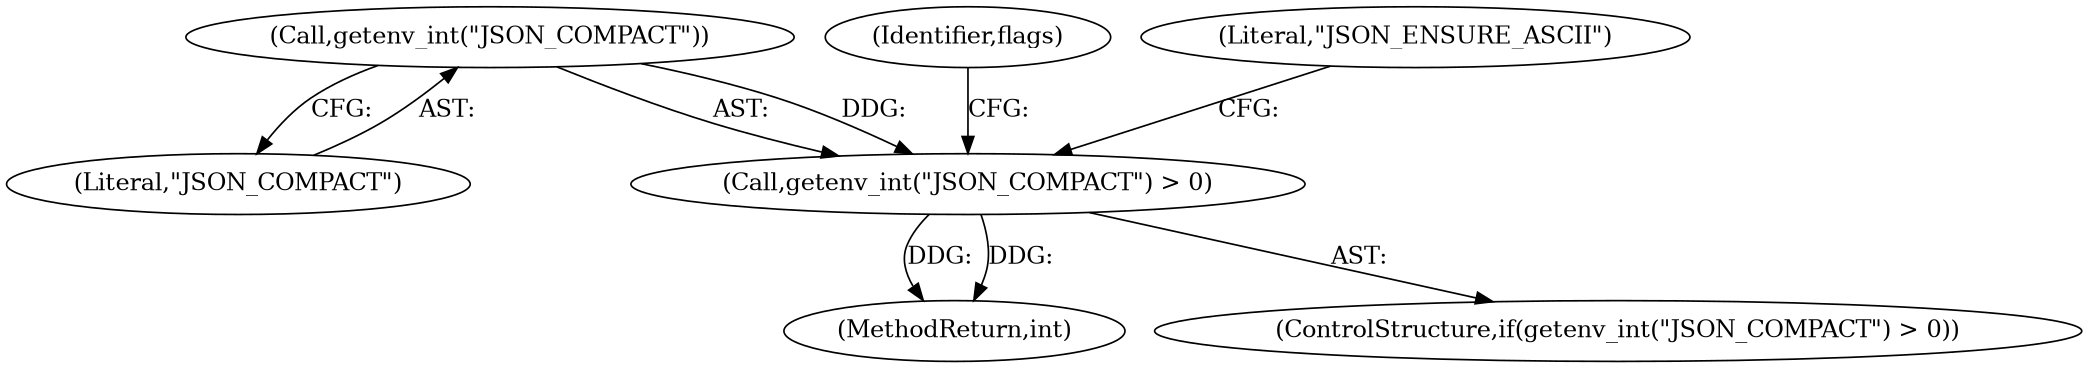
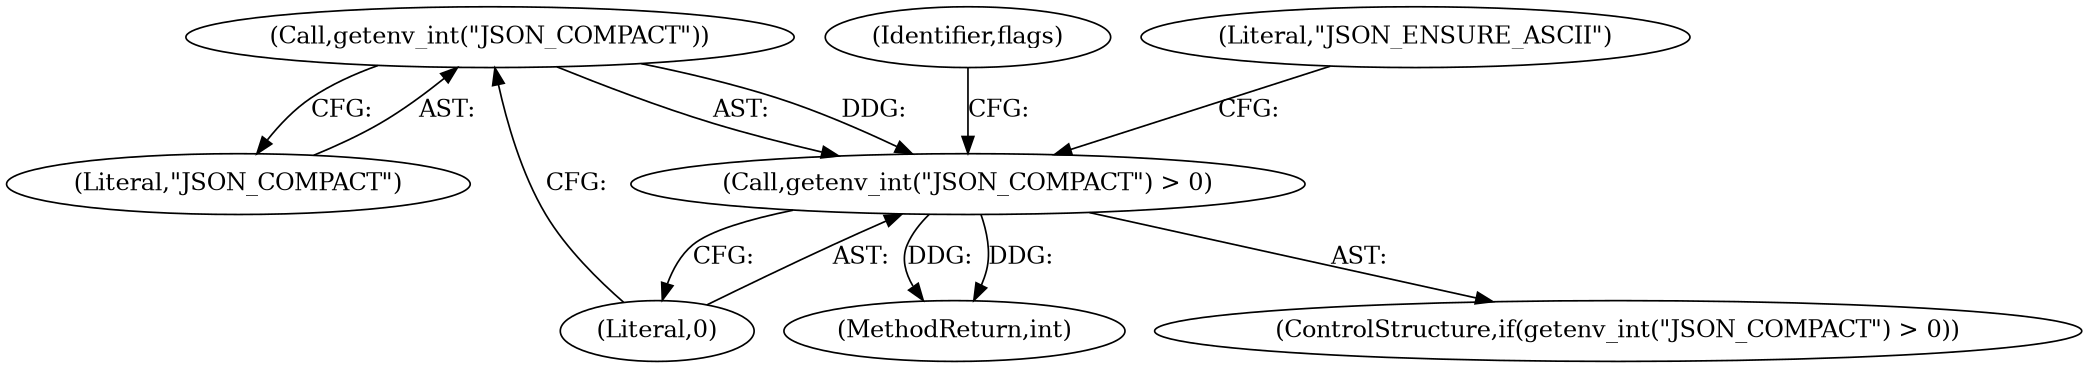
none -> (657, 331)
